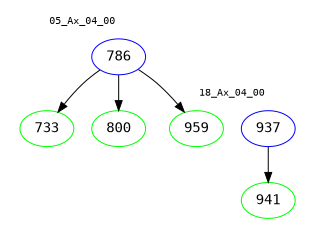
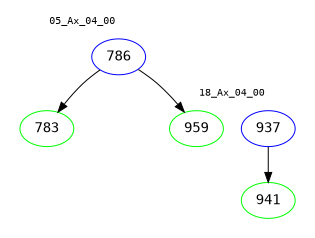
(47, 129) -> (47, 129)
(119, 129) -> none
